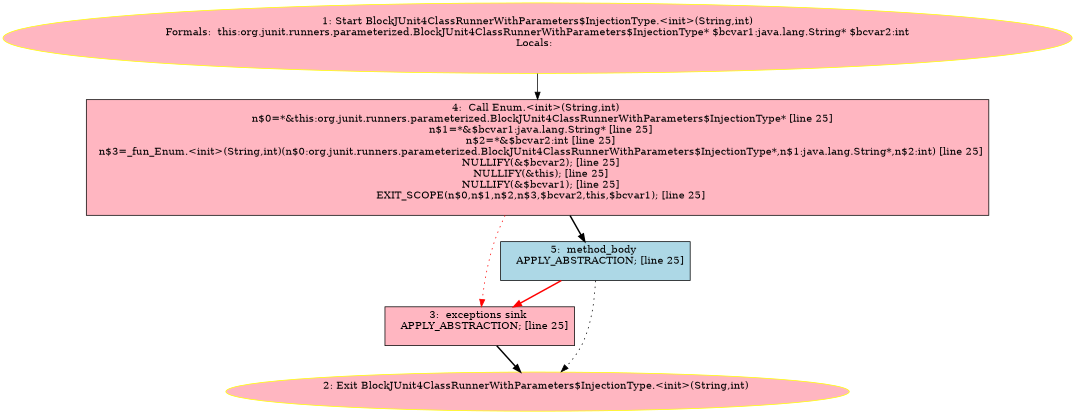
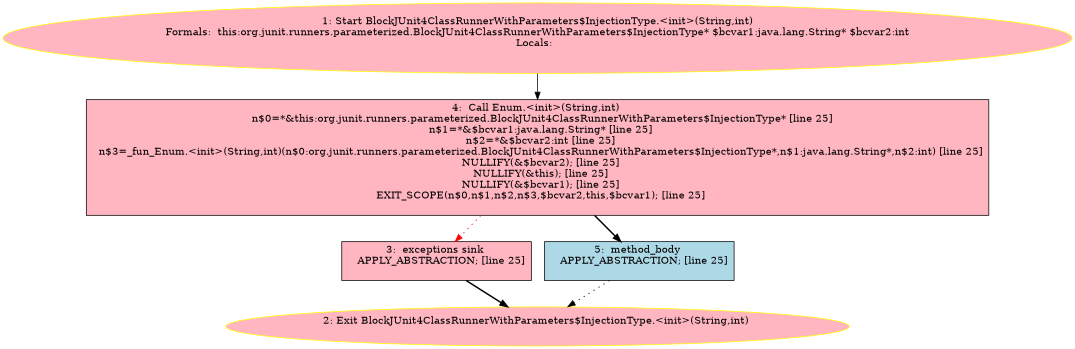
(541, 292) -> none
